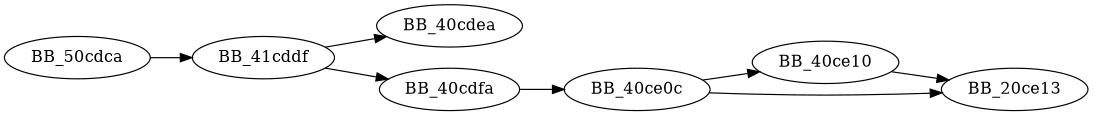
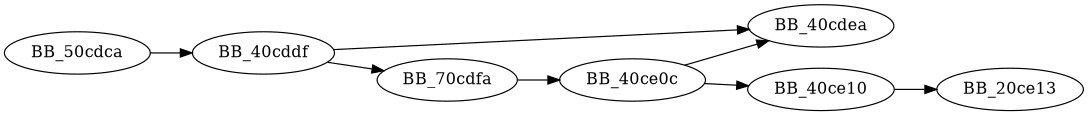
(263, 58) -> (263, 53)
(450, 89) -> (447, 80)
(820, 95) -> (721, 55)
